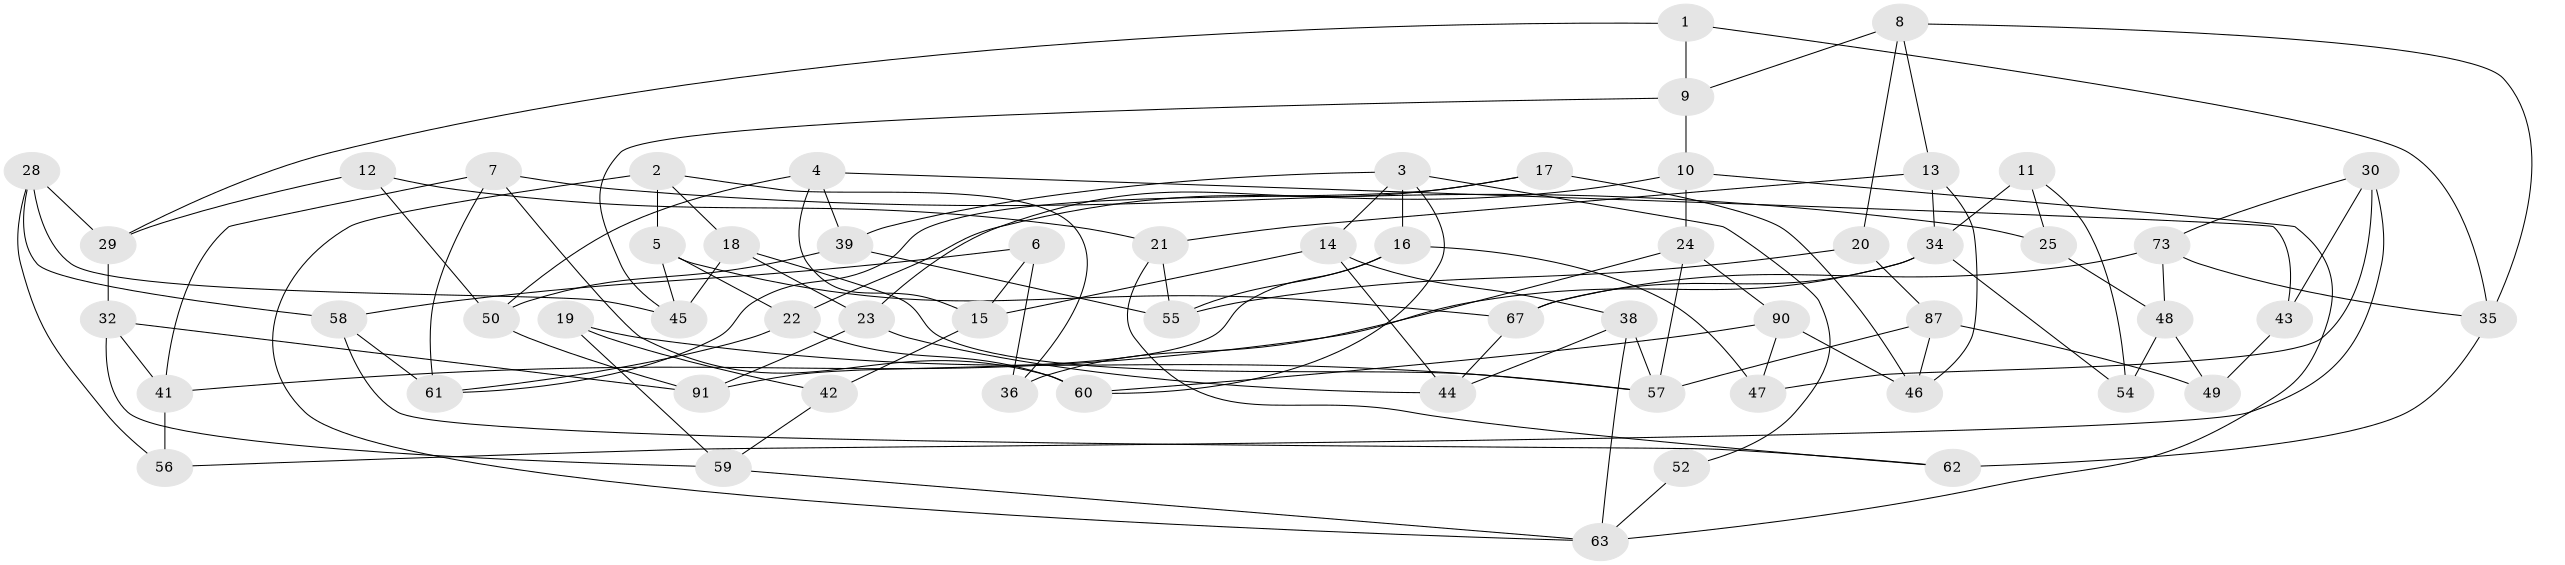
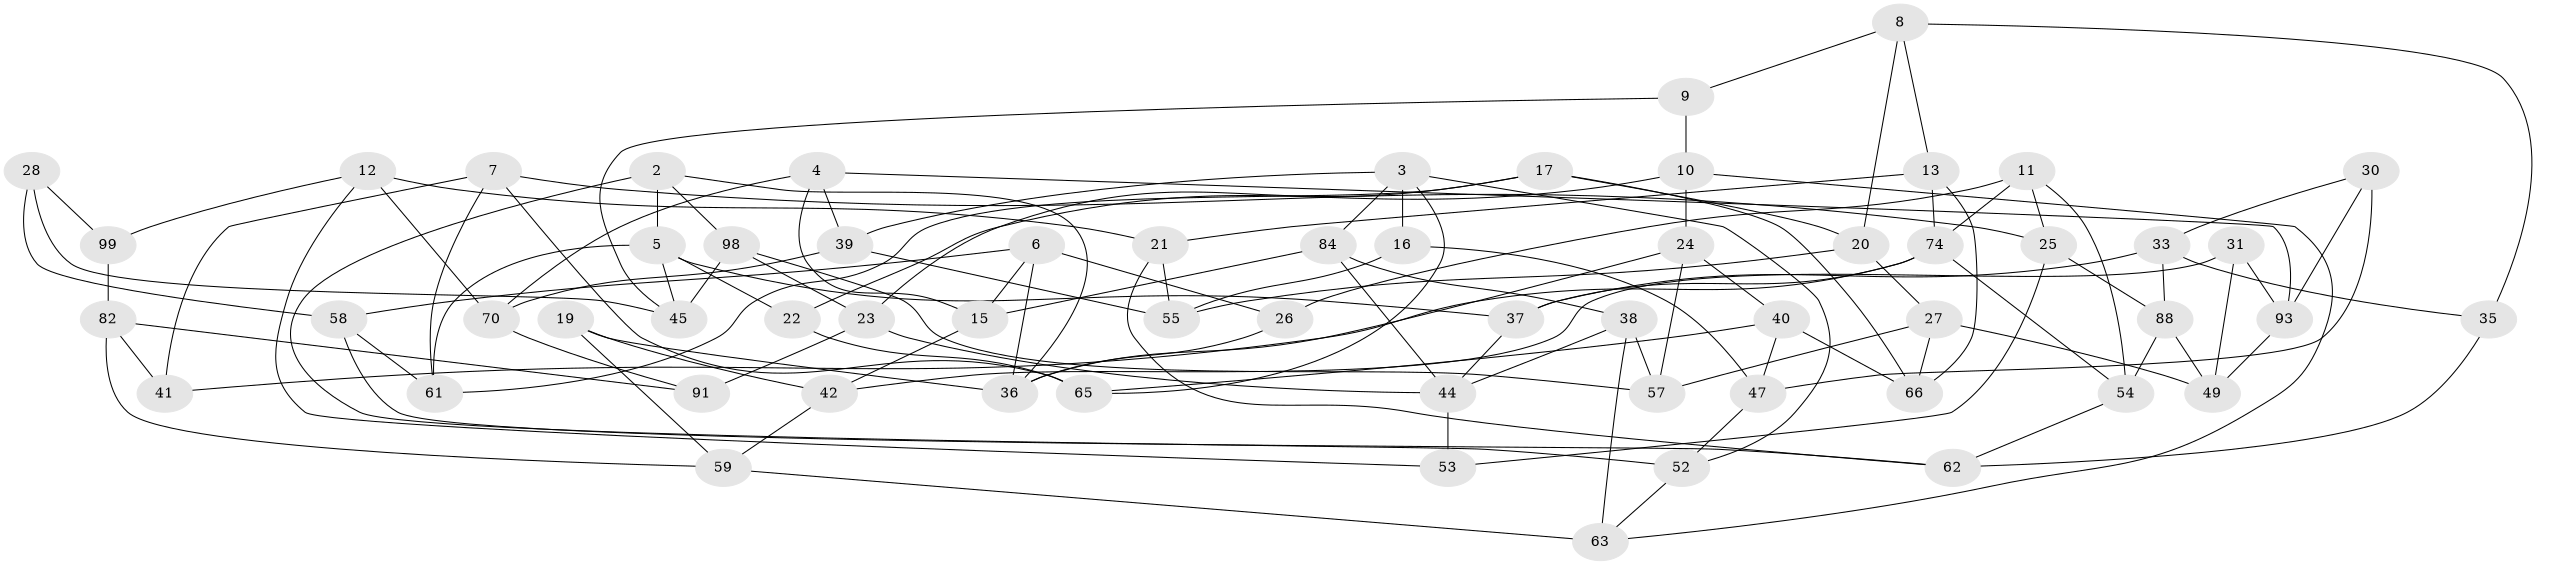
(1686, 23) -> none
none -> (1706, 202)
(108, 245) -> (108, 245)
(732, 245) -> (732, 245)
(1328, 245) -> (1328, 245)
(1935, 245) -> (1935, 245)
(2162, 245) -> (2162, 245)
none -> (2236, 245)
(108, 319) -> (108, 319)
(492, 319) -> (492, 319)
none -> (1285, 319)
(1516, 319) -> (1516, 319)
(1782, 319) -> (1782, 319)
(1934, 319) -> (1934, 319)
(2165, 319) -> (2165, 319)
(2285, 319) -> (2285, 319)
(1184, 346) -> none
(1240, 365) -> (755, 360)
(618, 368) -> (499, 270)
(1084, 394) -> (1084, 394)
(1915, 394) -> (1915, 394)
none -> (1720, 431)
none -> (2040, 431)
(165, 468) -> none
none -> (1448, 468)
(680, 489) -> (354, 409)
